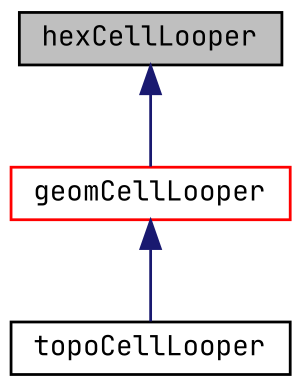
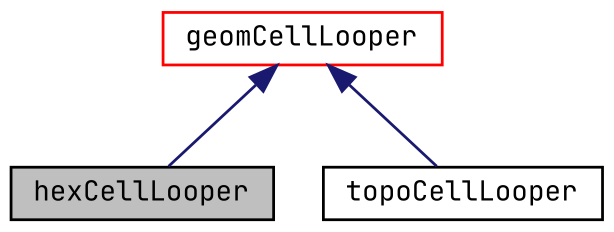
(151, 131) -> (212, 126)
